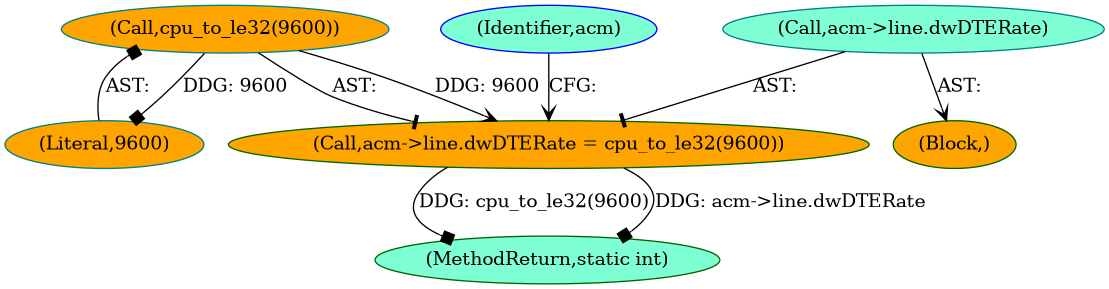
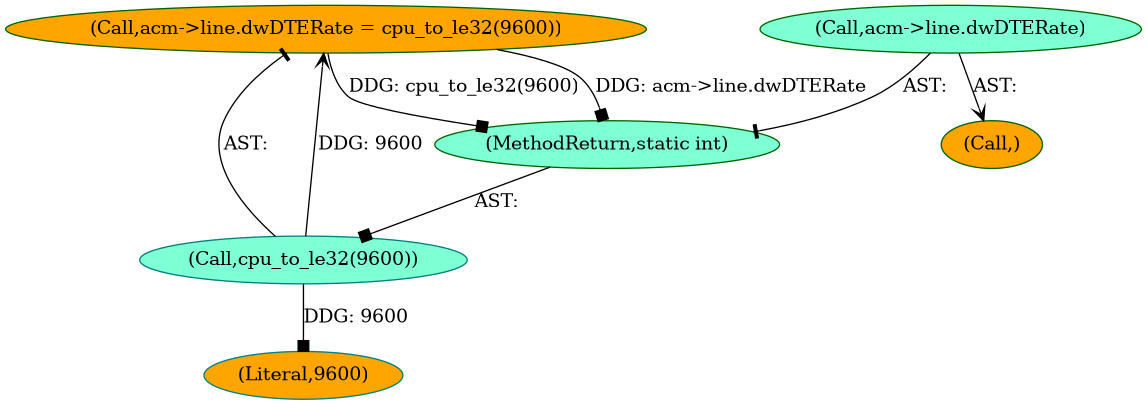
(225, 29) -> (303, 260)
(549, 29) -> none
(914, 29) -> (951, 29)
(102, 84) -> (461, 200)
(736, 85) -> (852, 106)
(955, 145) -> (992, 145)
